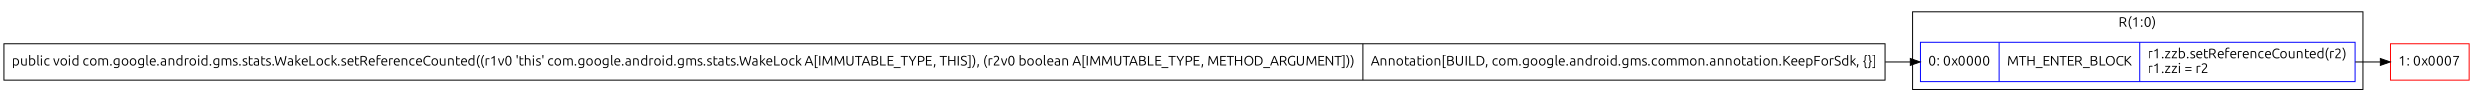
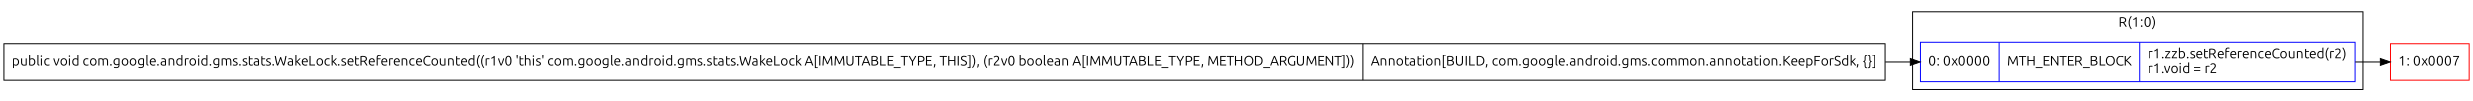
(2179, 69) -> (2183, 69)
